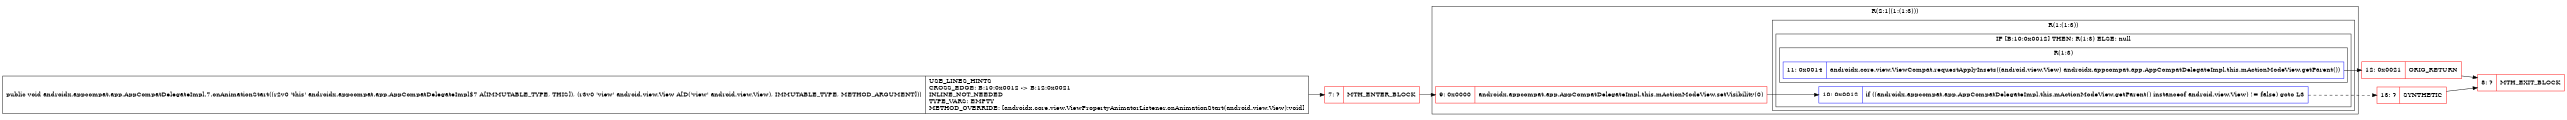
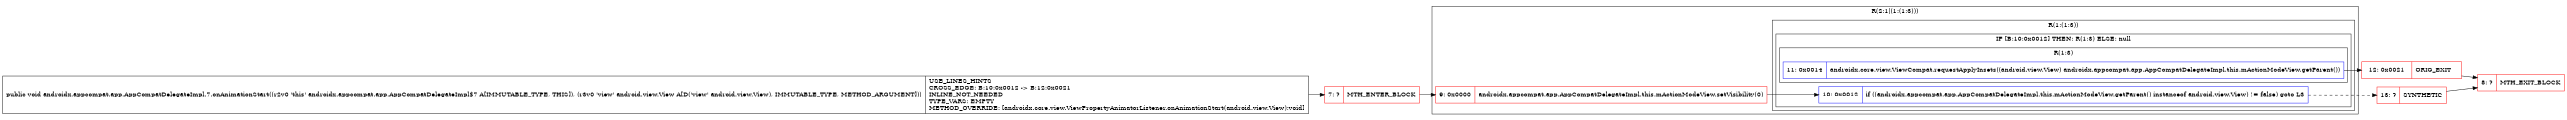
(2433, 70) -> (2433, 70)
